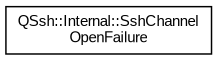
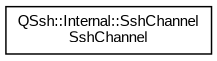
(109, 30) -> (109, 30)
